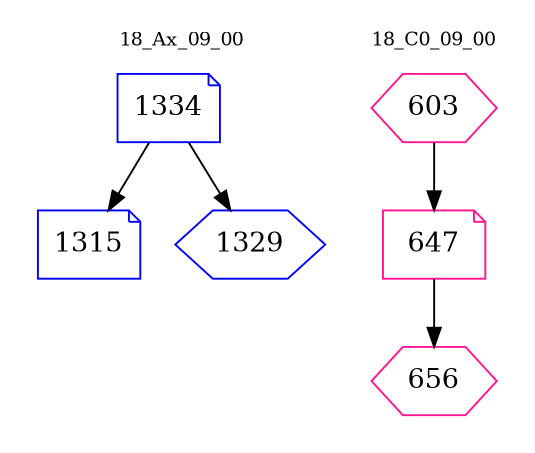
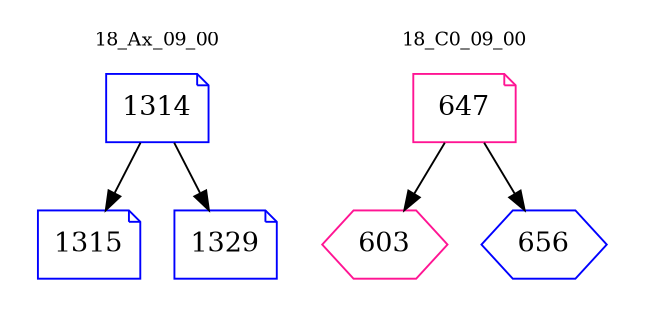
(169, 108) -> (157, 108)
(434, 167) -> (429, 168)
(250, 245) -> (226, 245)
(434, 381) -> (544, 245)
